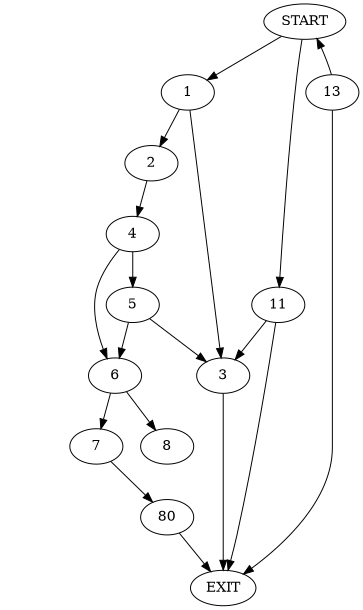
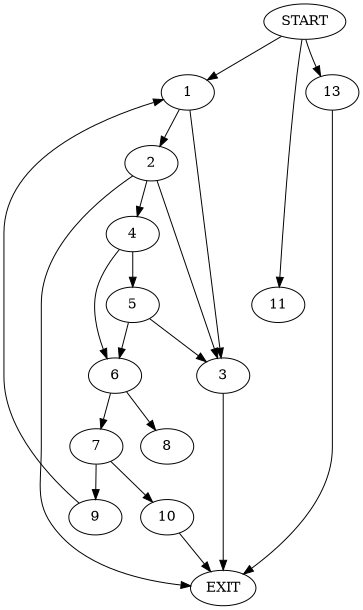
(327, 61) -> (311, 54)
(254, 336) -> (186, 265)
(256, 442) -> (41, 407)
none -> (95, 517)
(167, 517) -> (167, 517)
